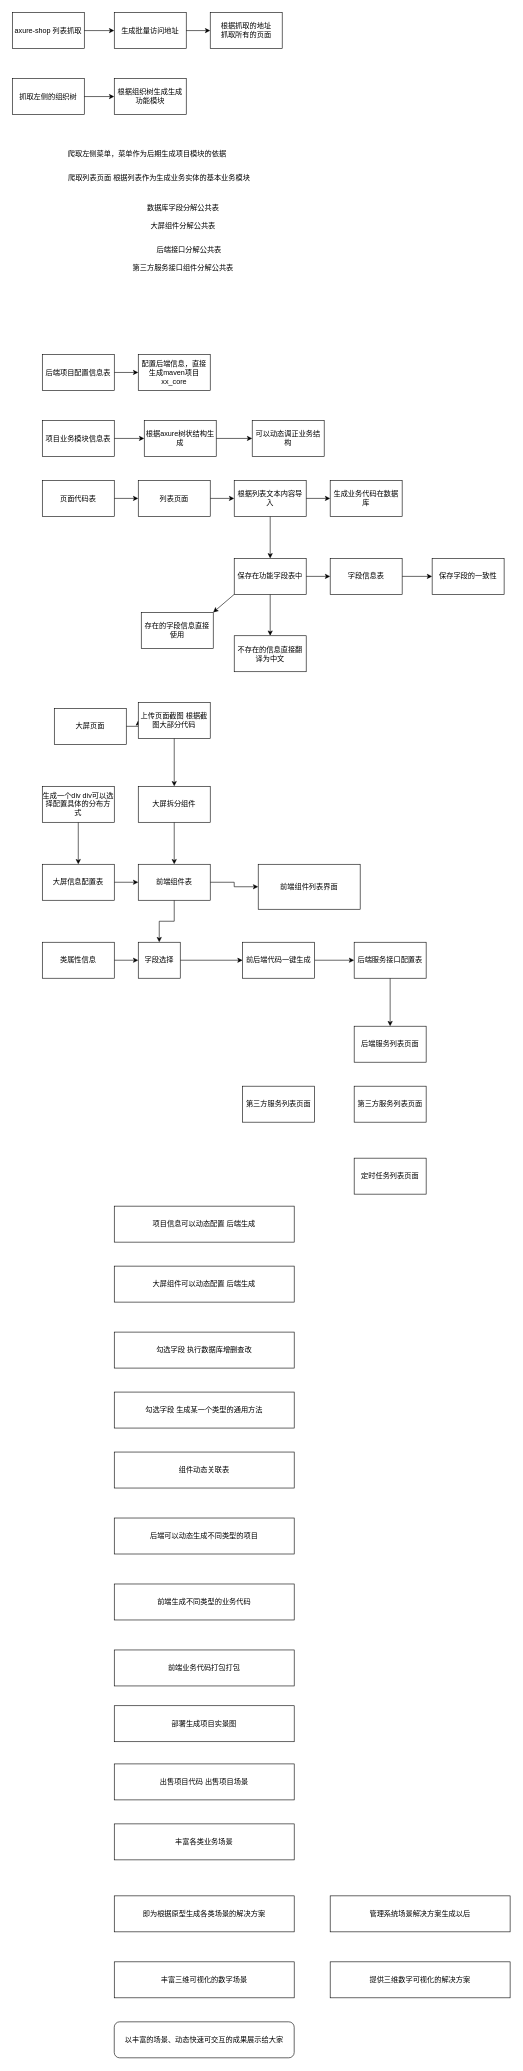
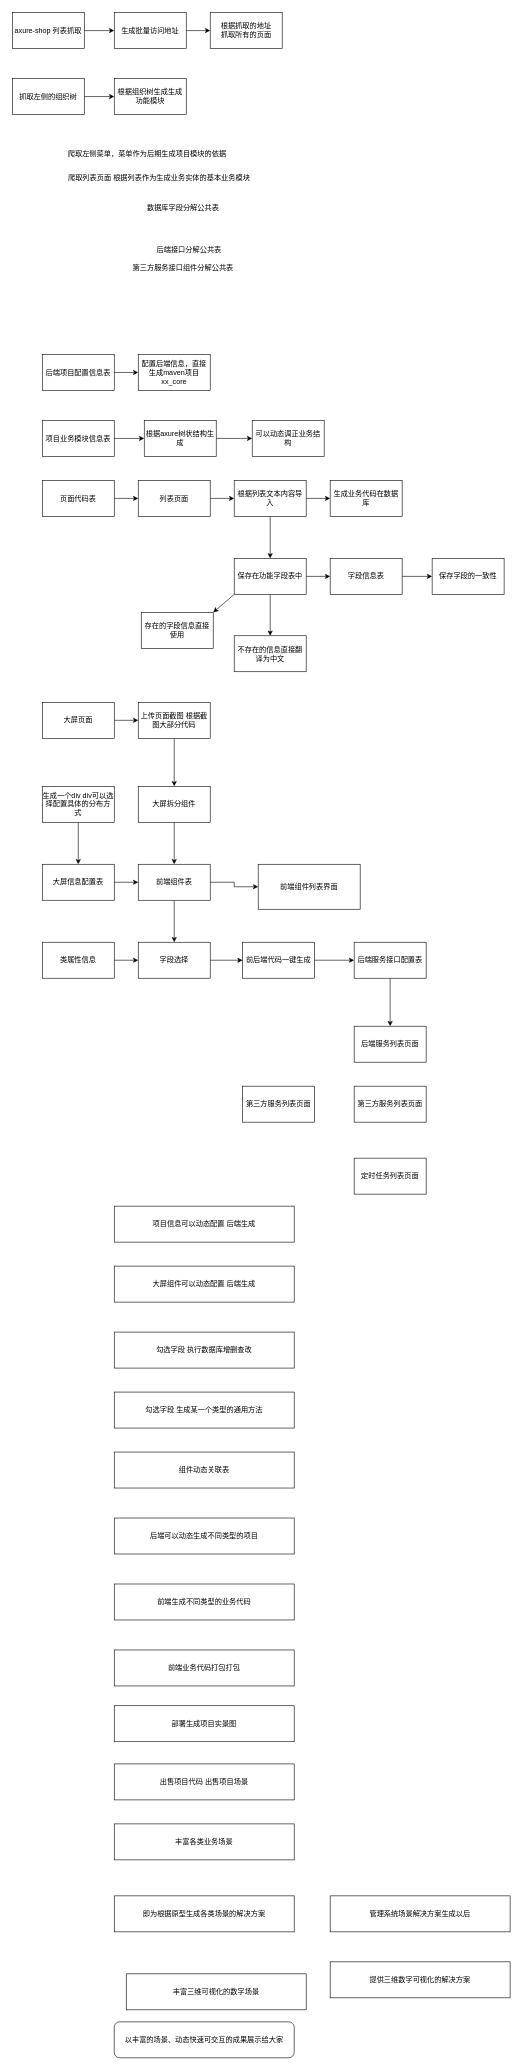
(183, 225) -> none
(90, 726) -> (78, 720)
(159, 960) -> (174, 960)
(204, 1980) -> (216, 1992)
